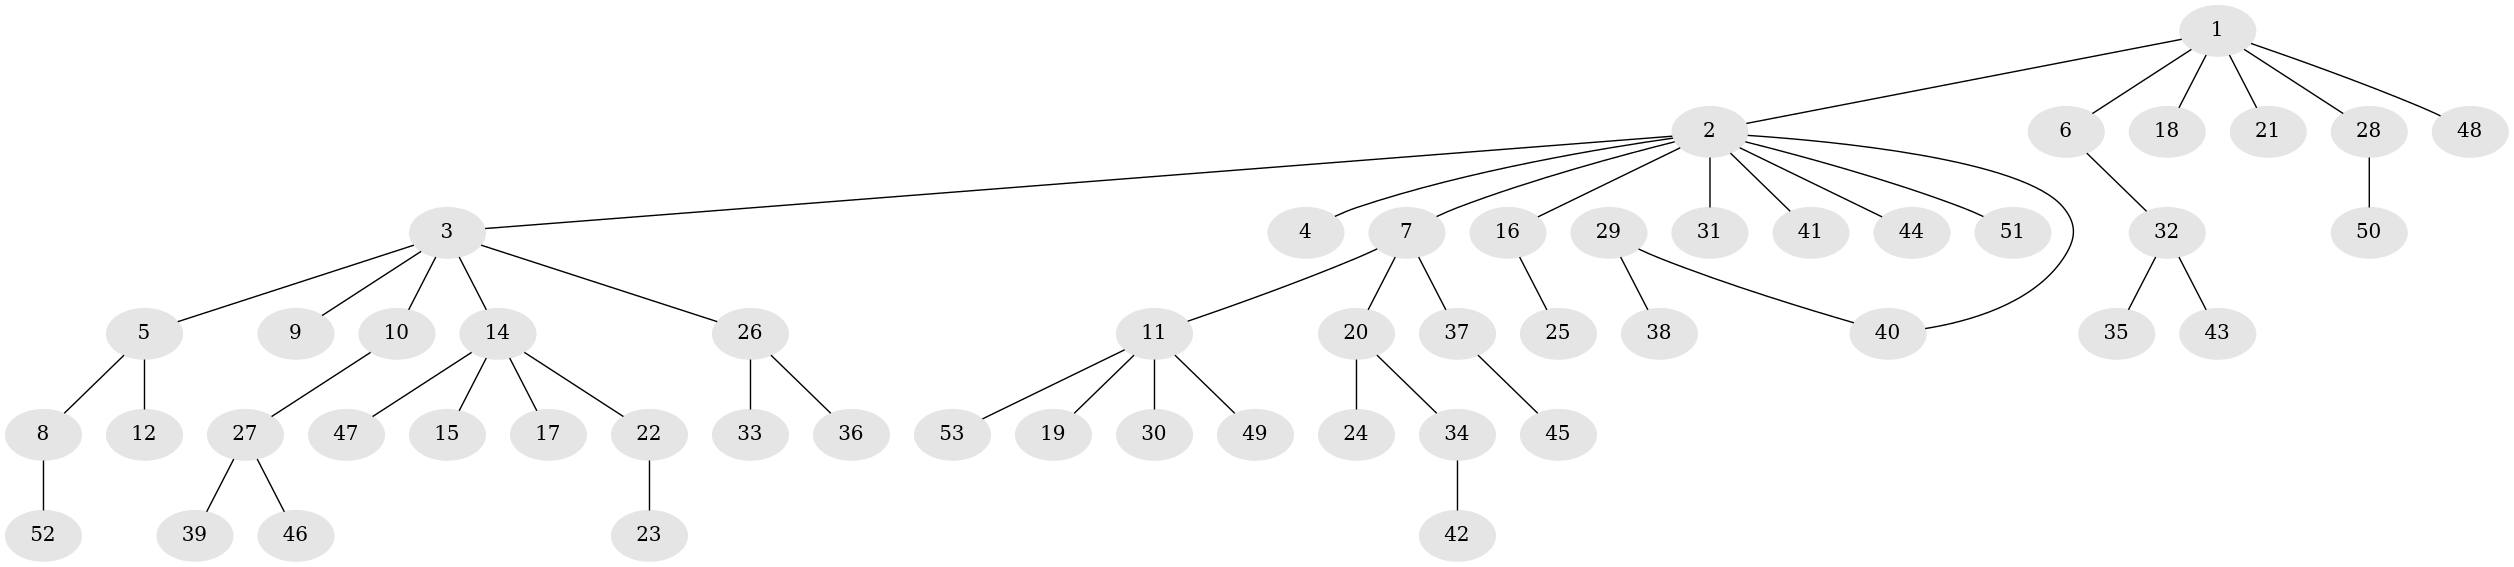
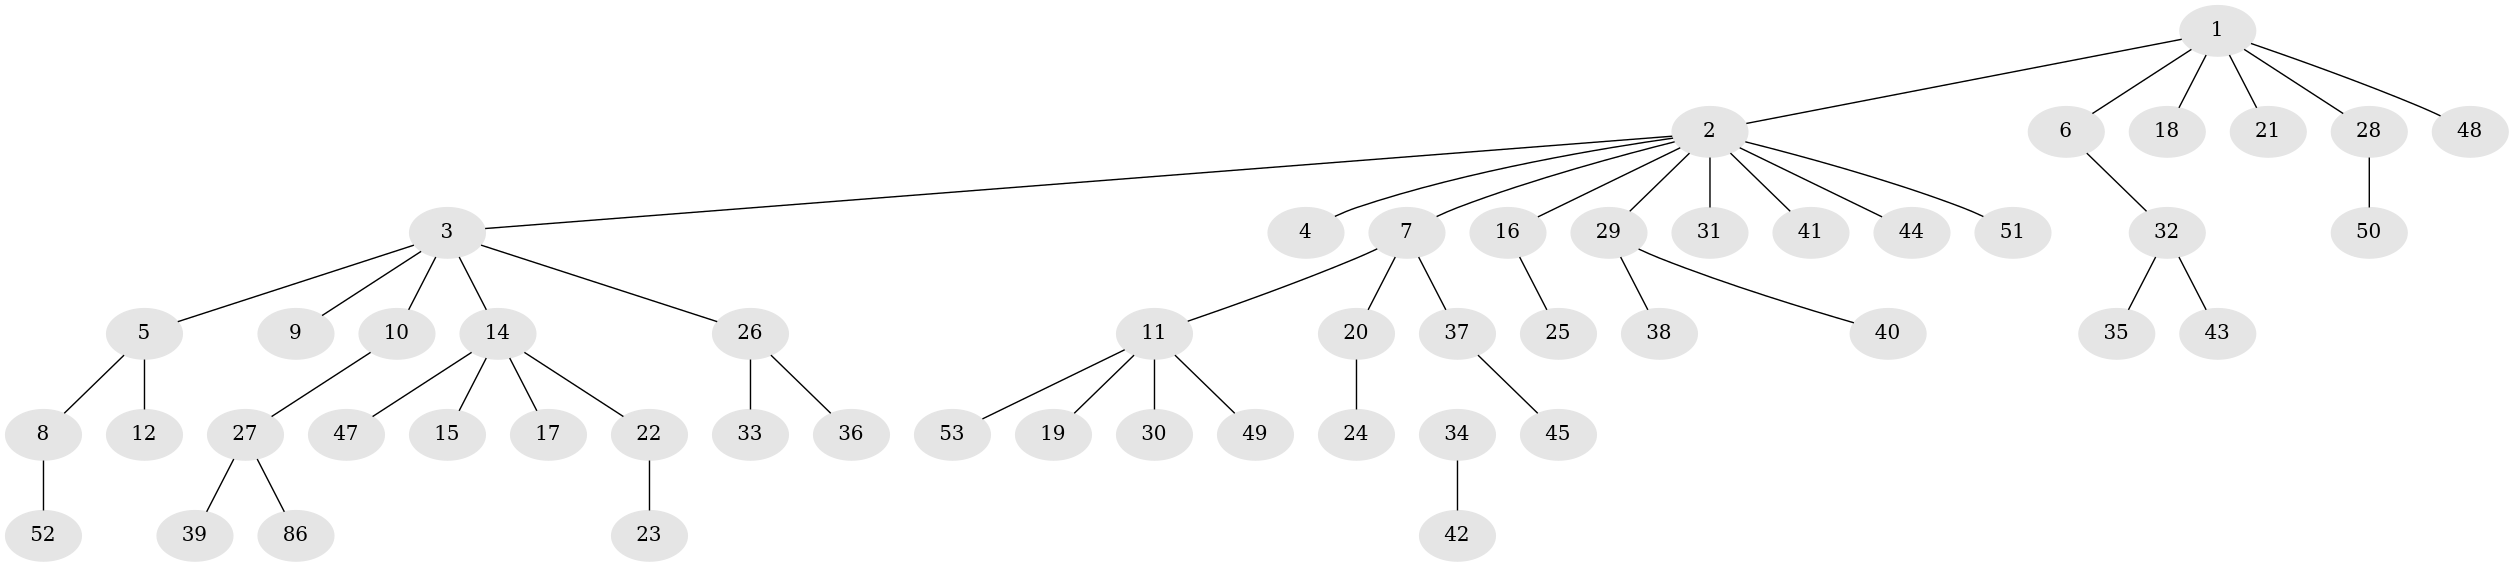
(2015, 179) -> (1660, 182)
(1407, 384) -> none
(296, 536) -> (296, 536)
